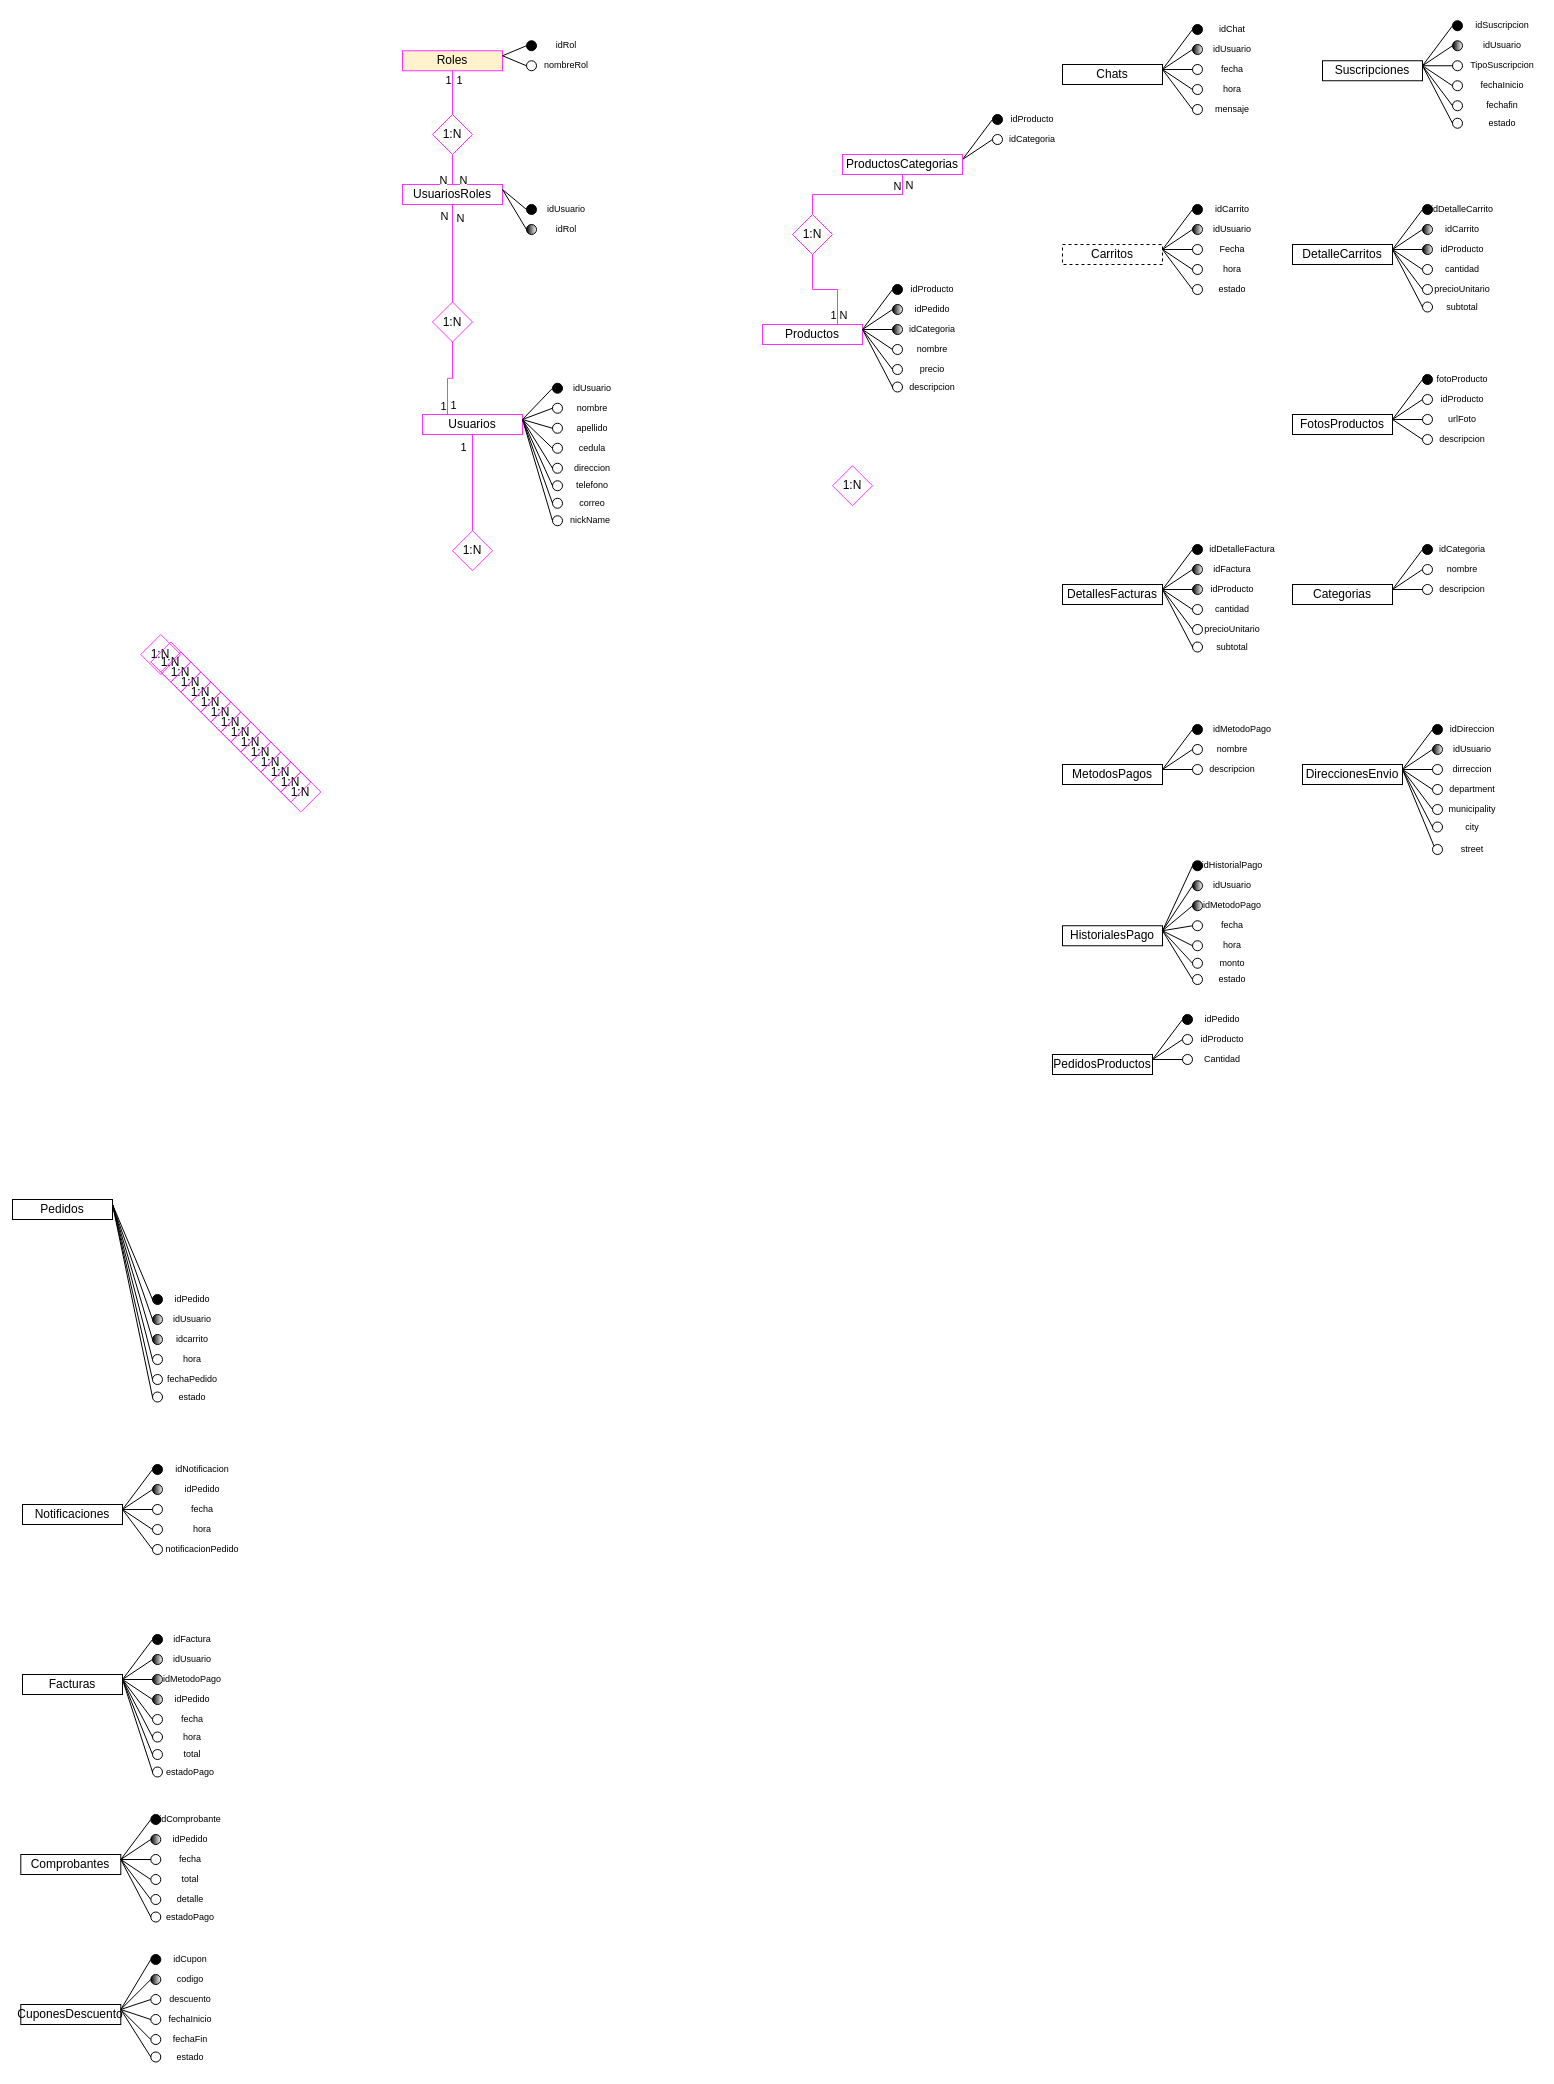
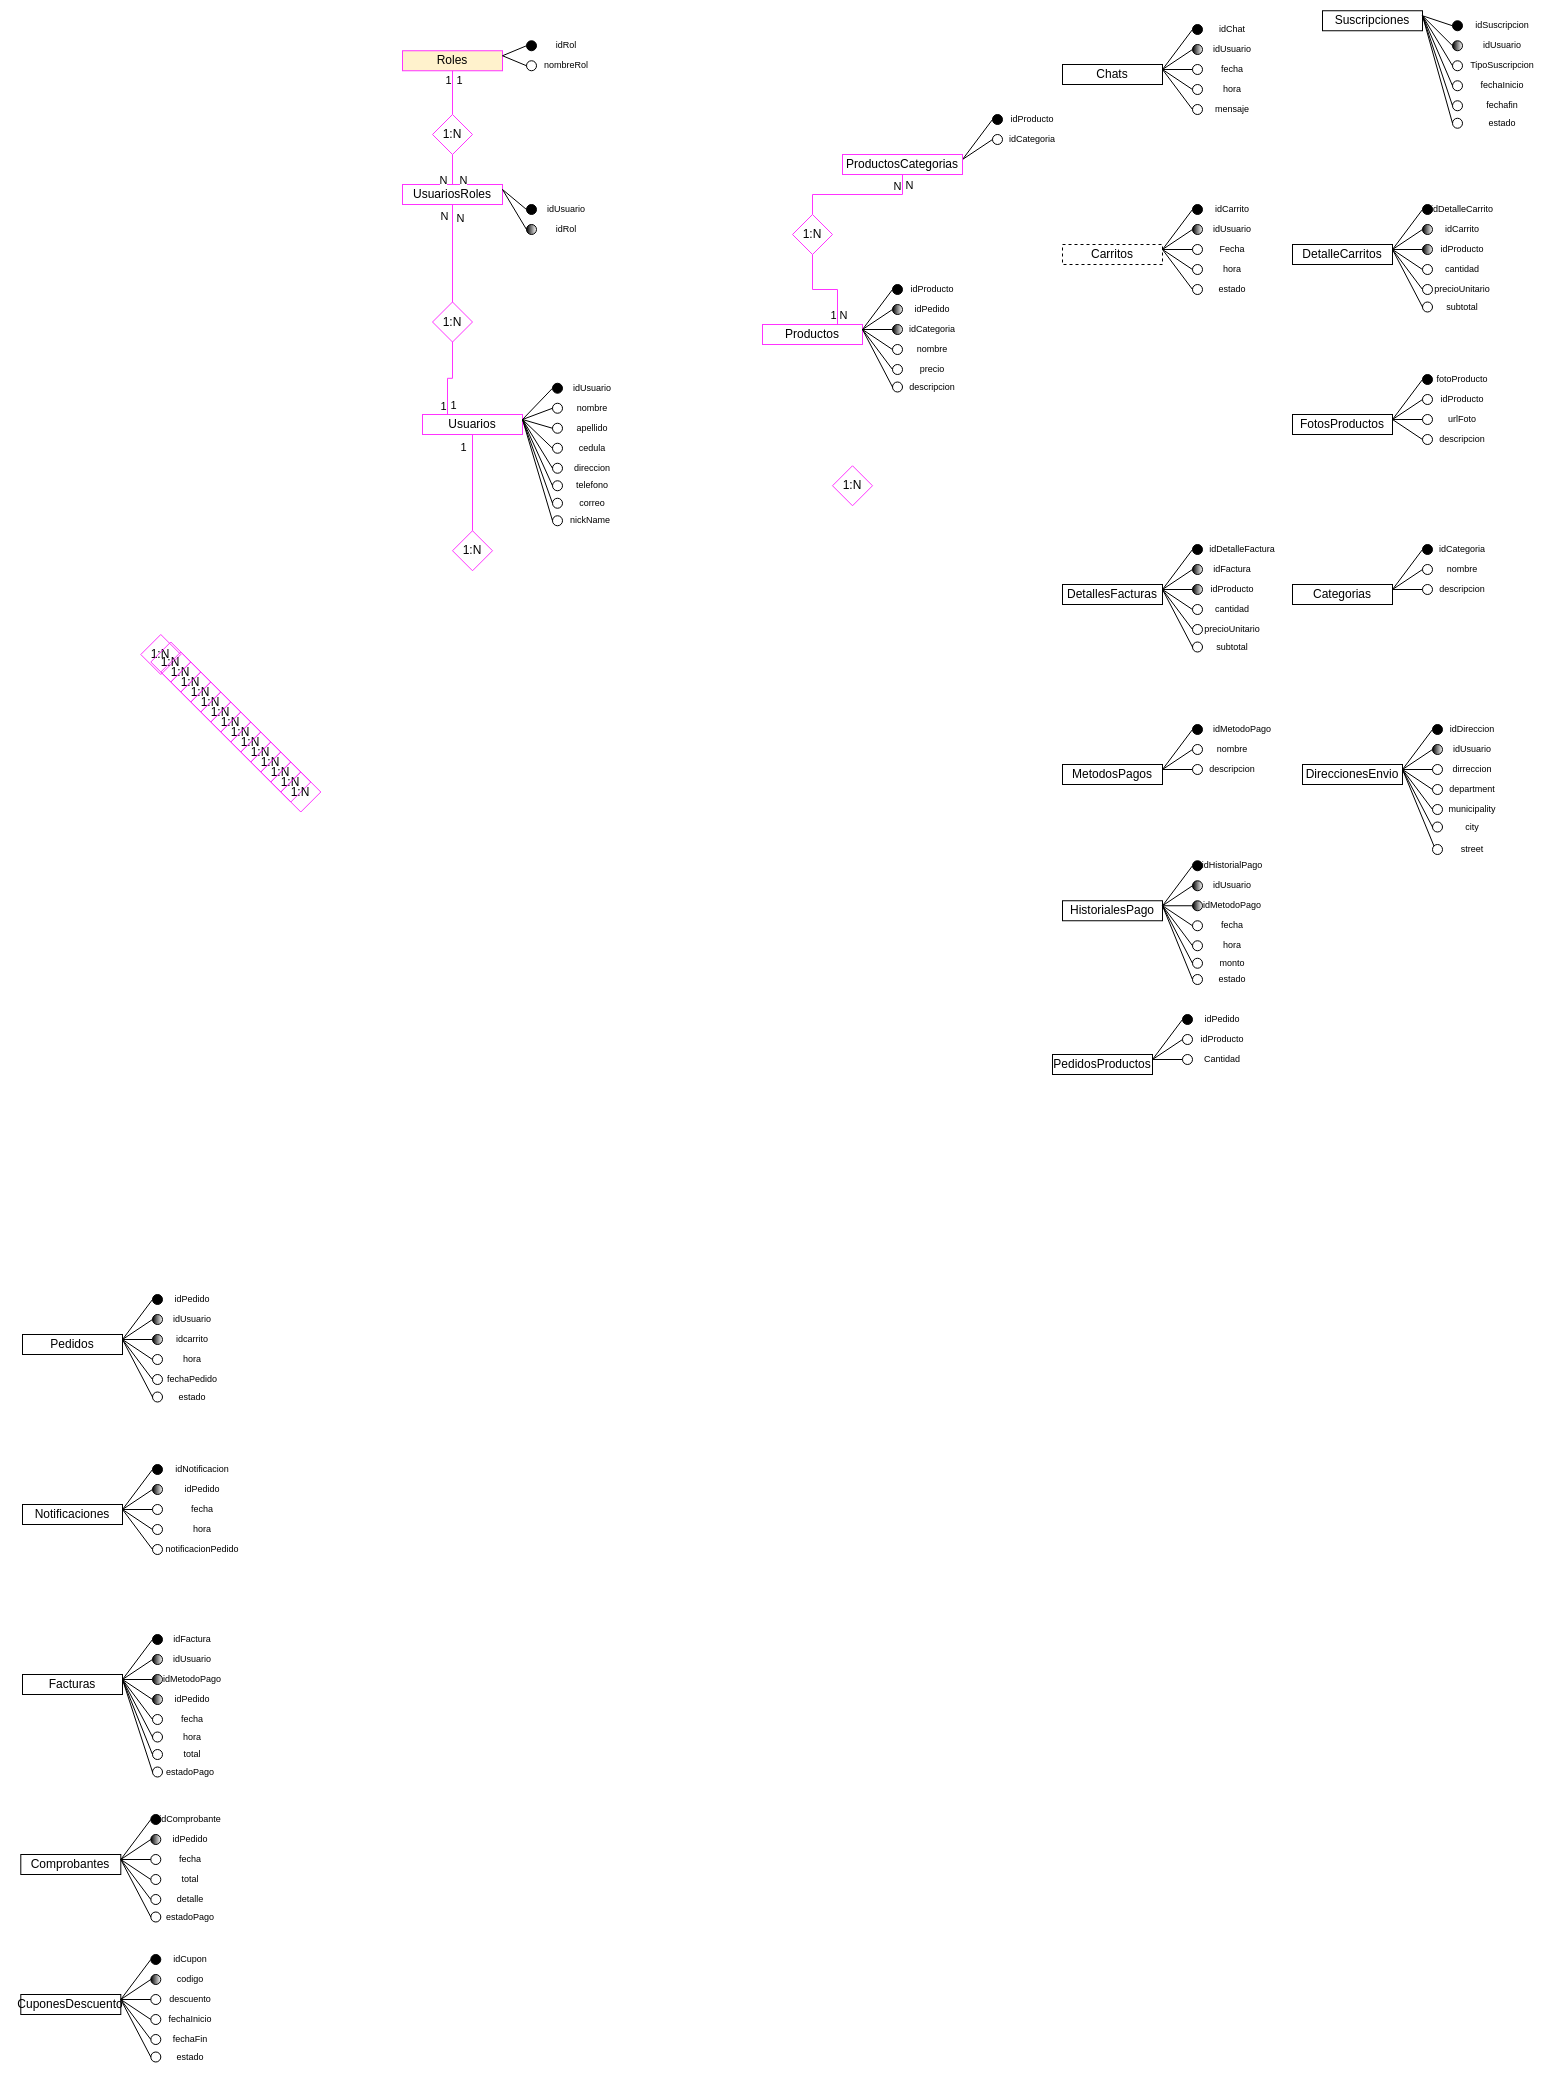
(1373, 71) -> (1373, 21)
(1113, 936) -> (1113, 911)
(63, 1210) -> (73, 1345)
(71, 2015) -> (71, 2005)
